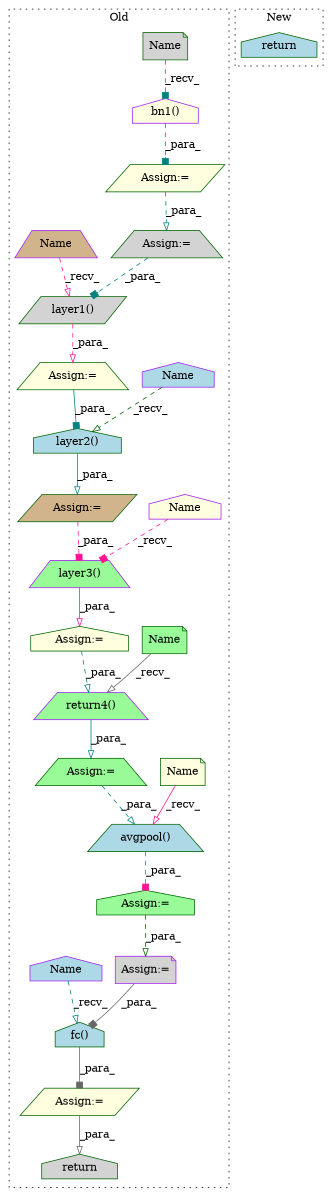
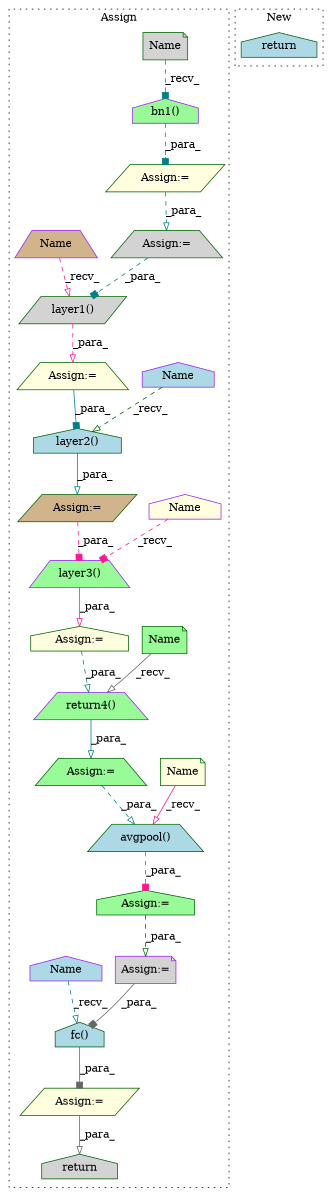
(119, 18) -> (119, 18)
(165, 112) -> (165, 112)
